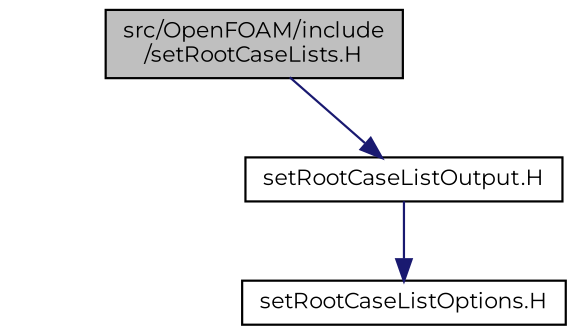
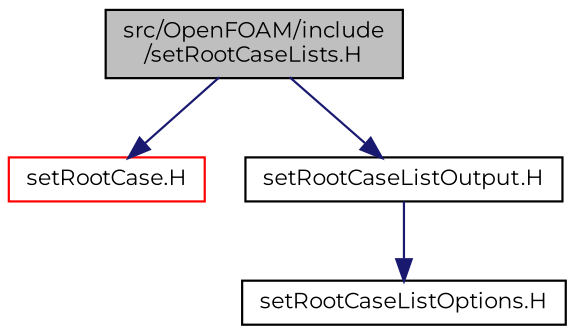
none -> (107, 179)
